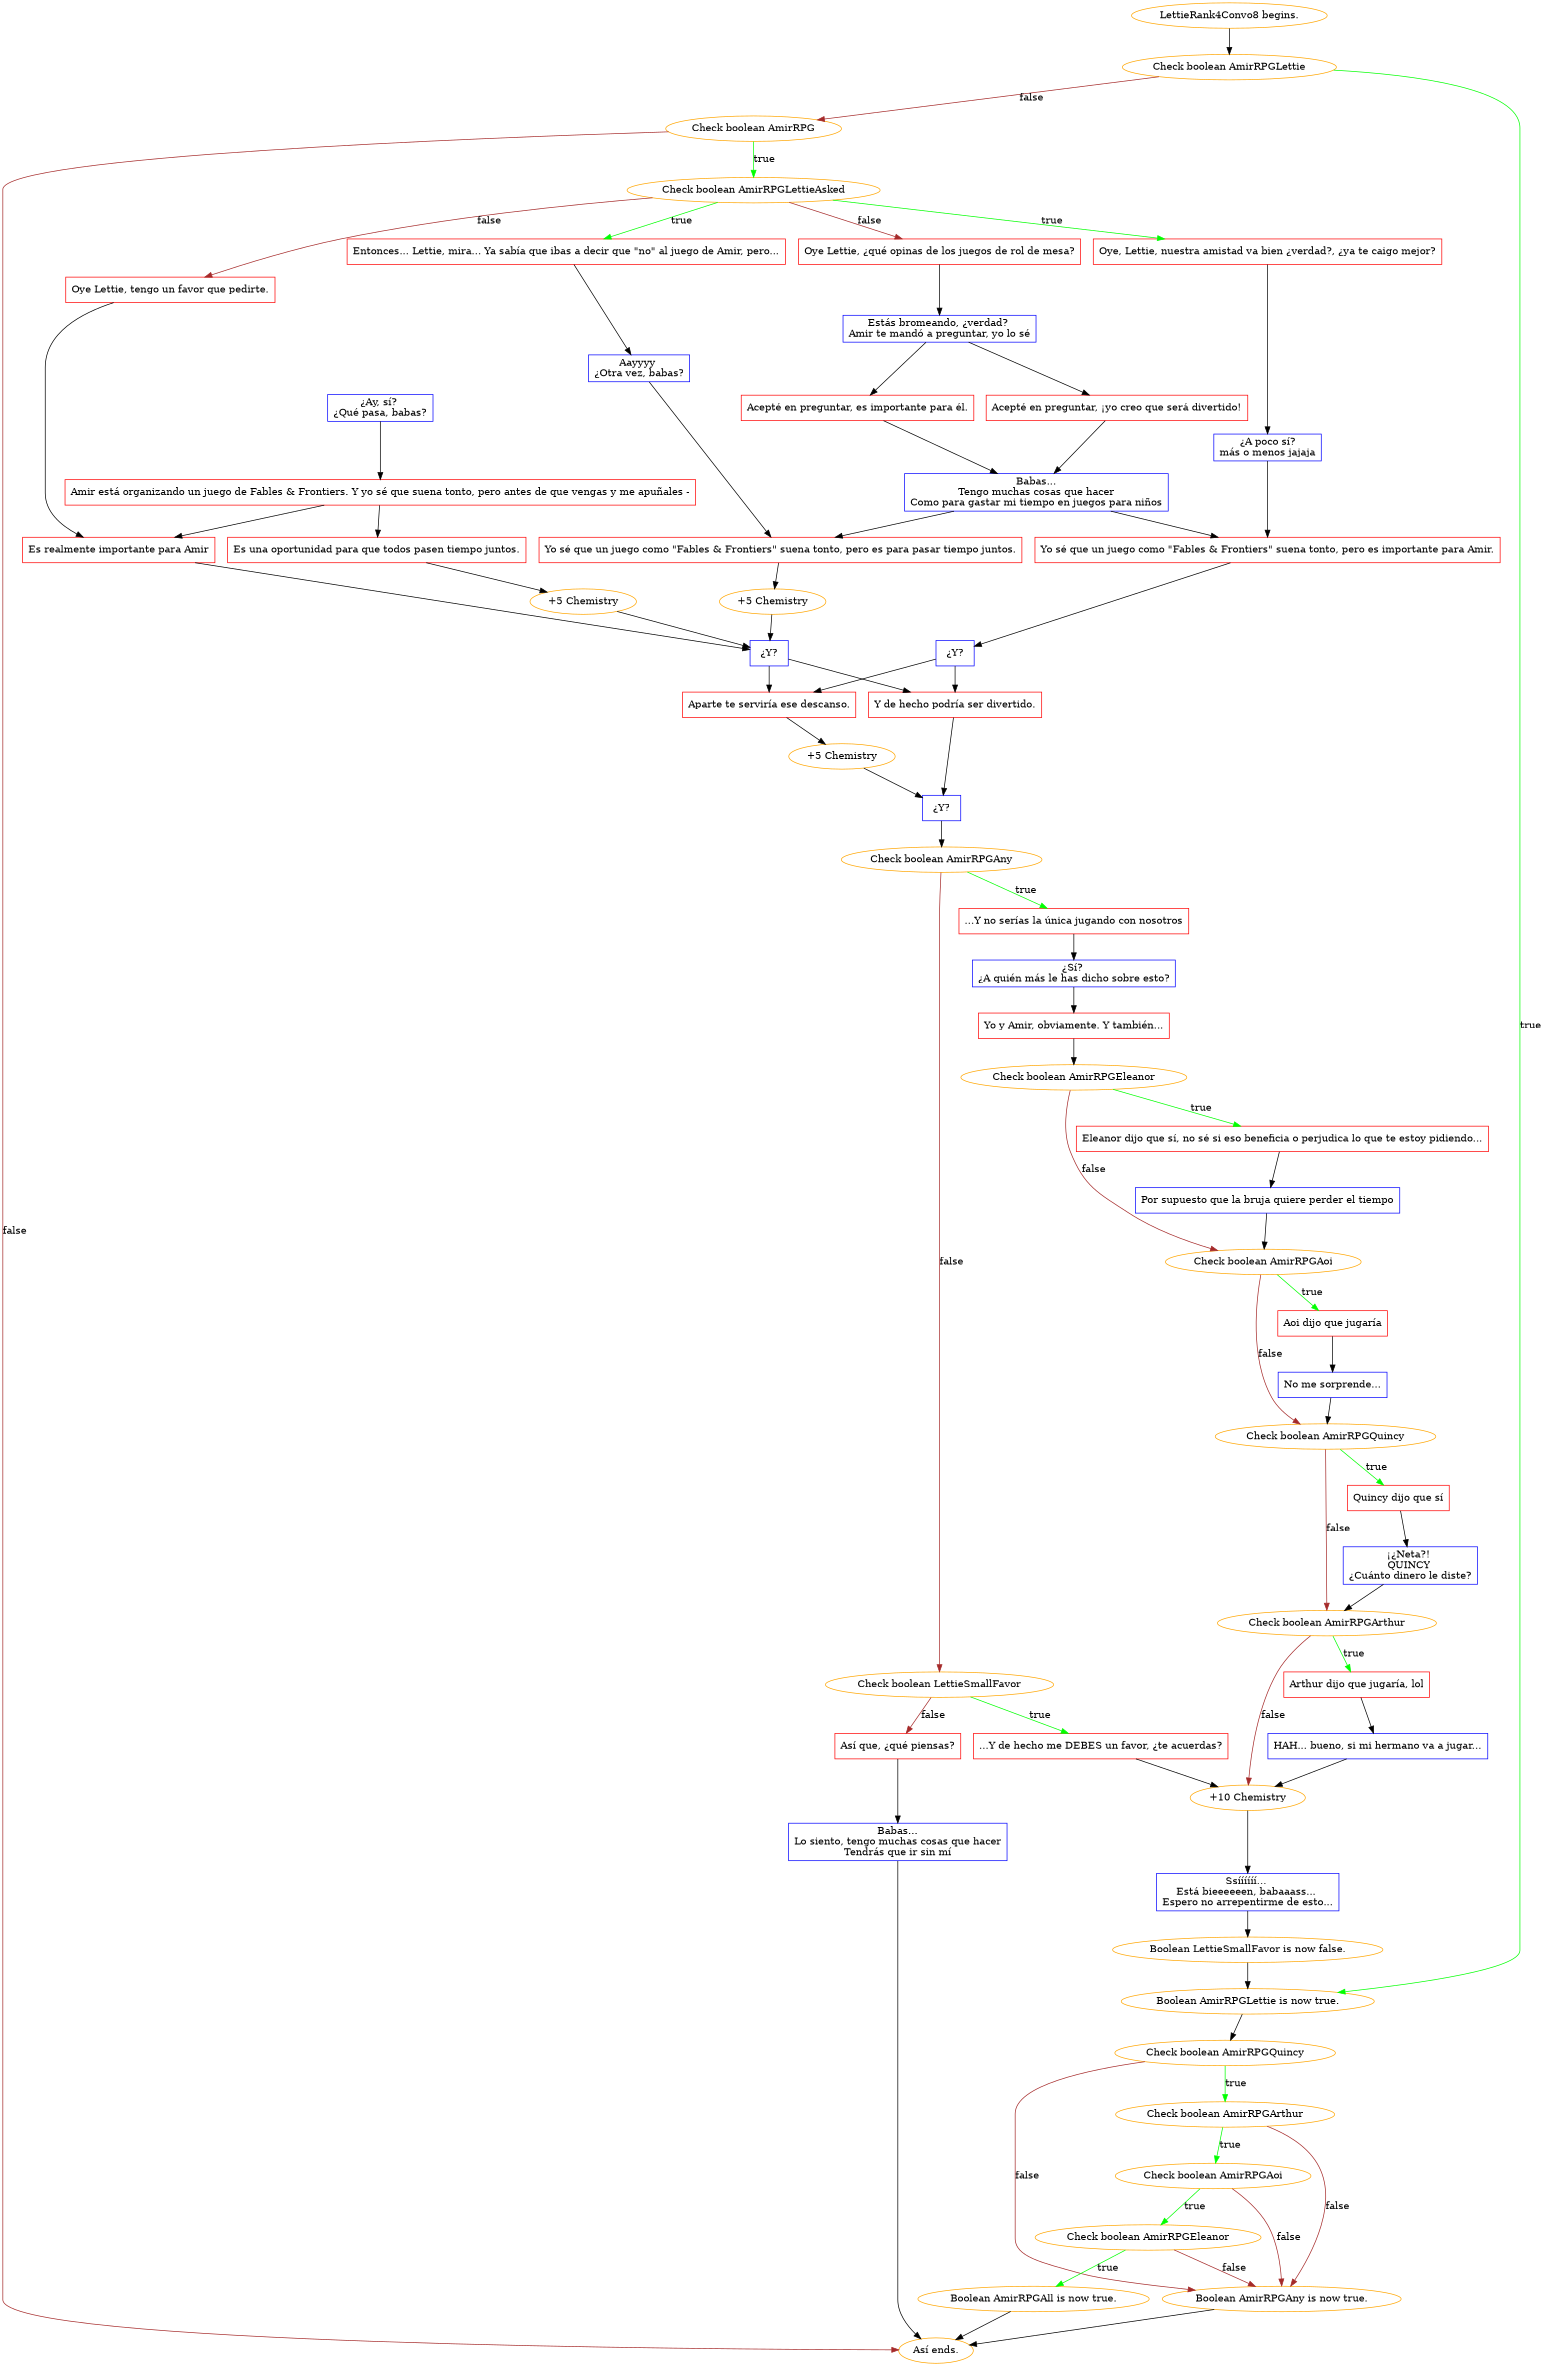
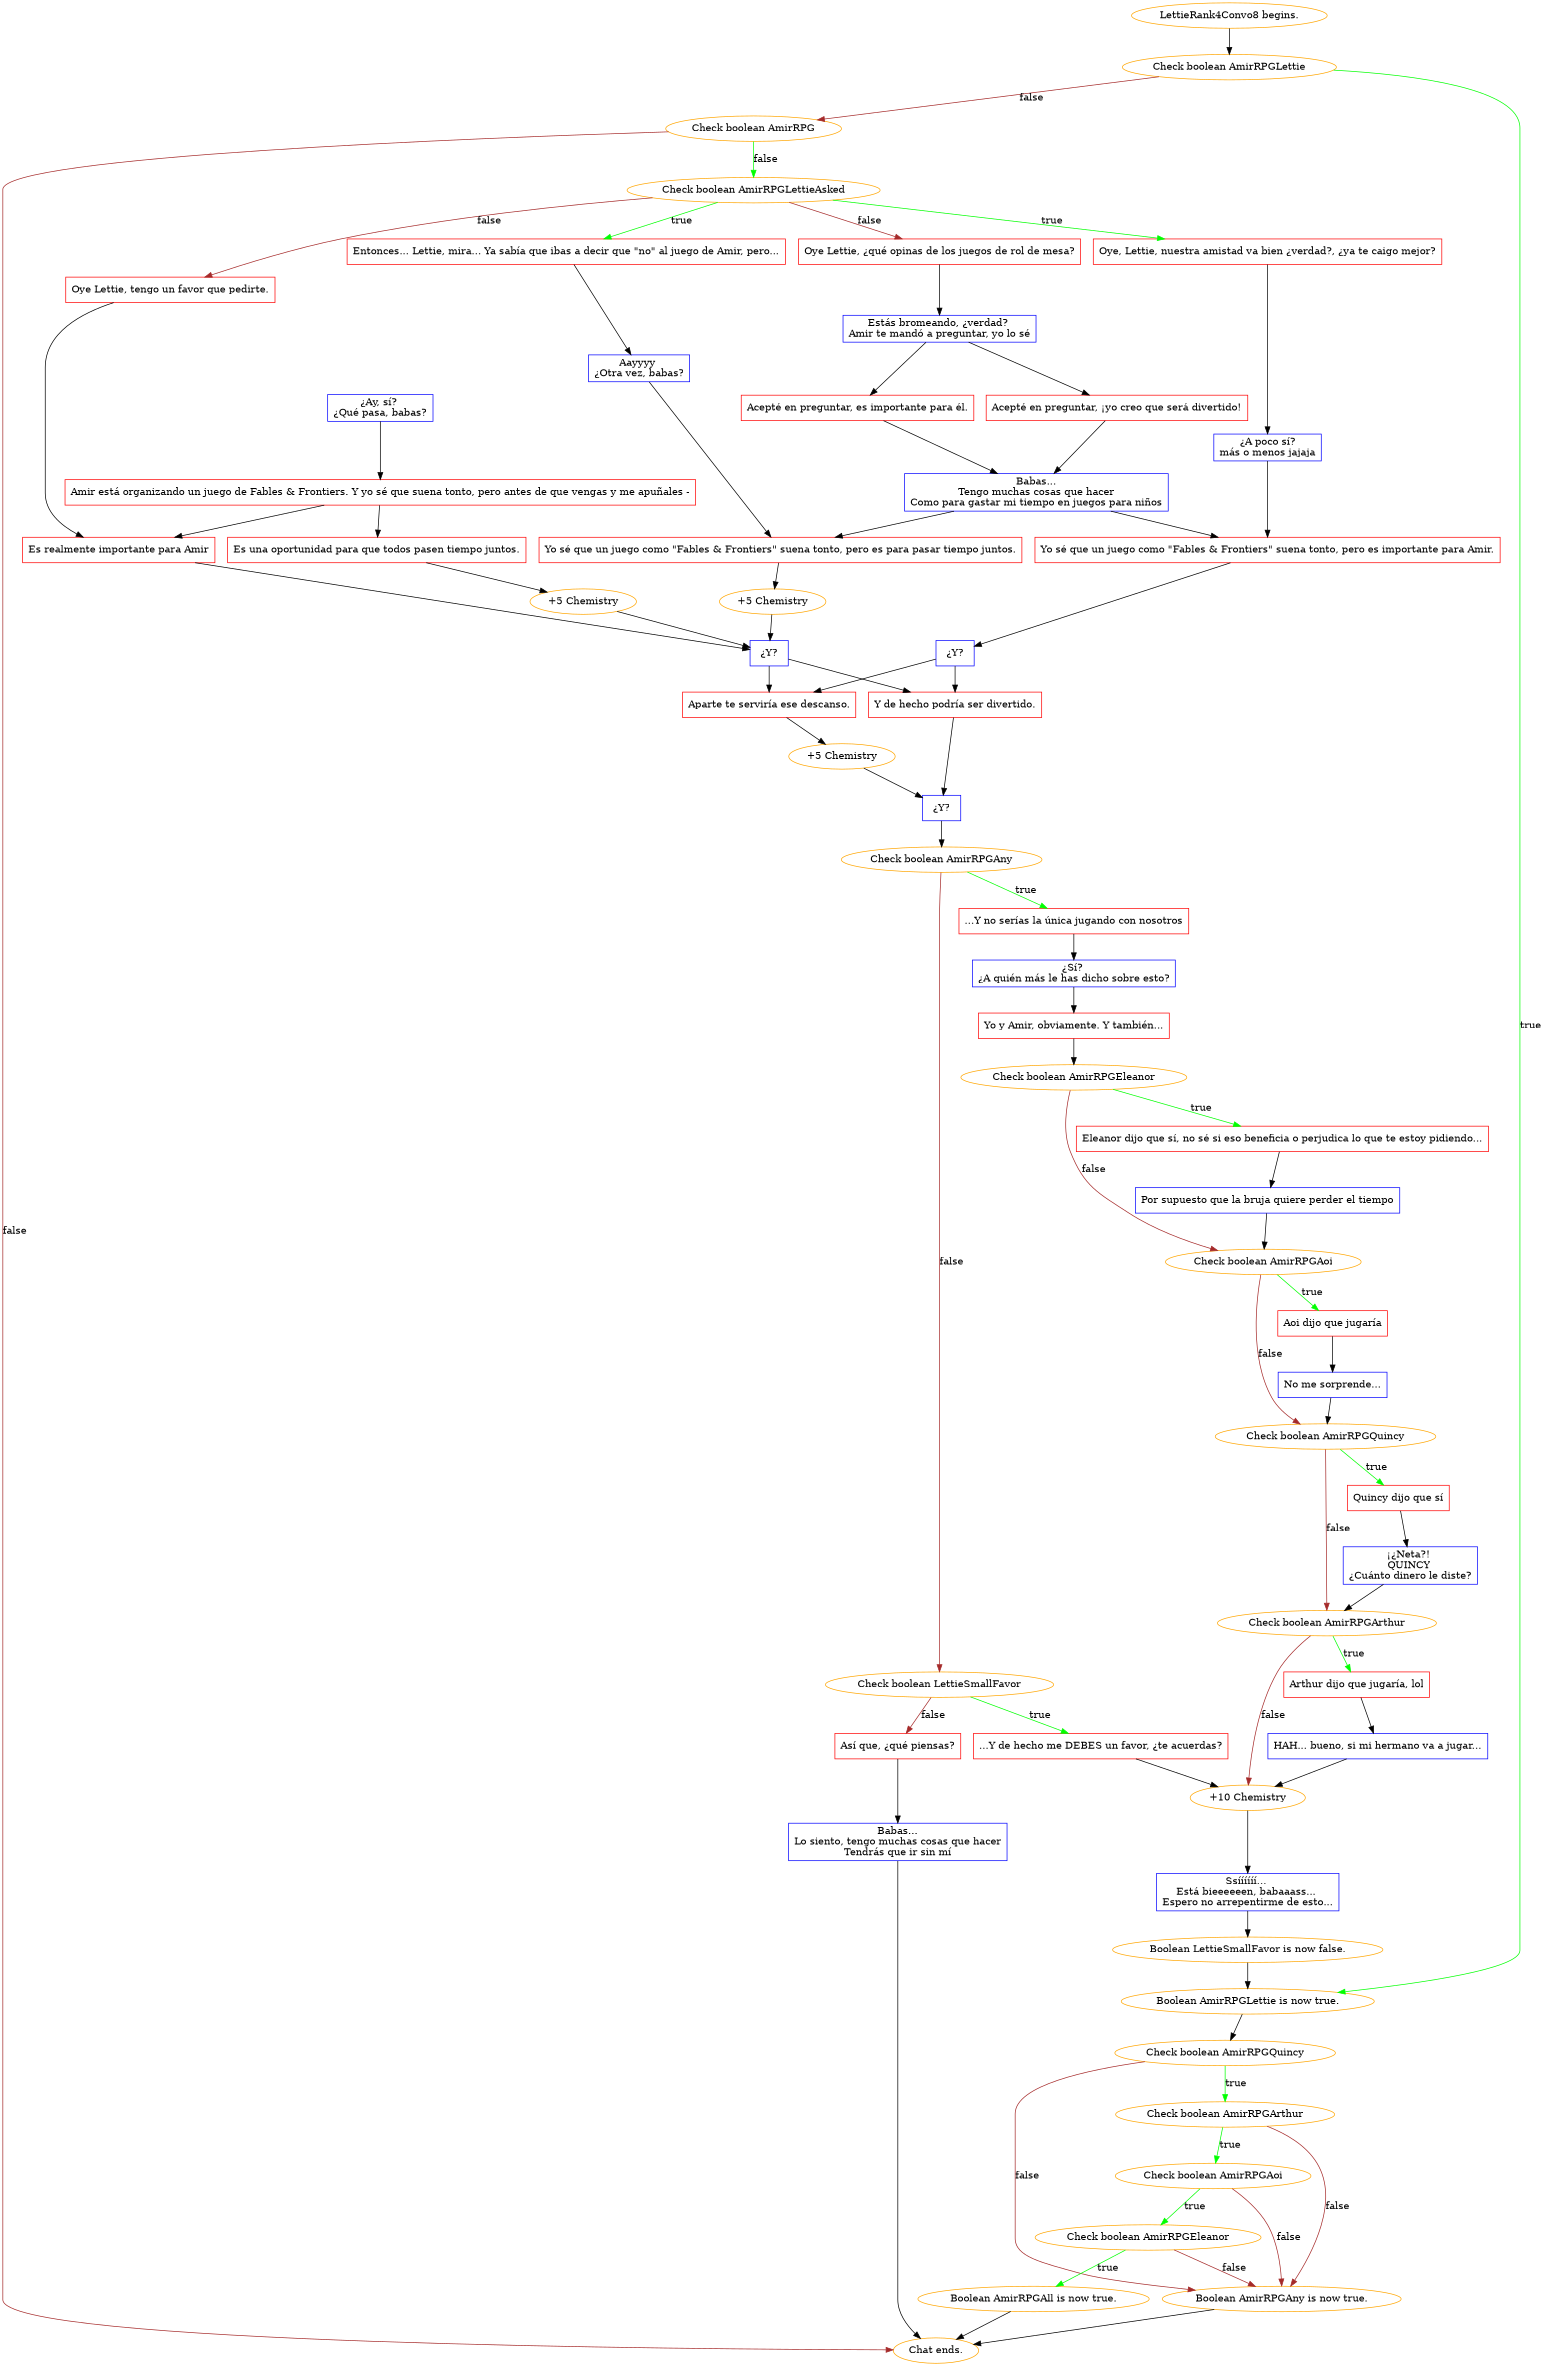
(765, 159) -> (766, 159)
(936, 2351) -> (936, 2351)
